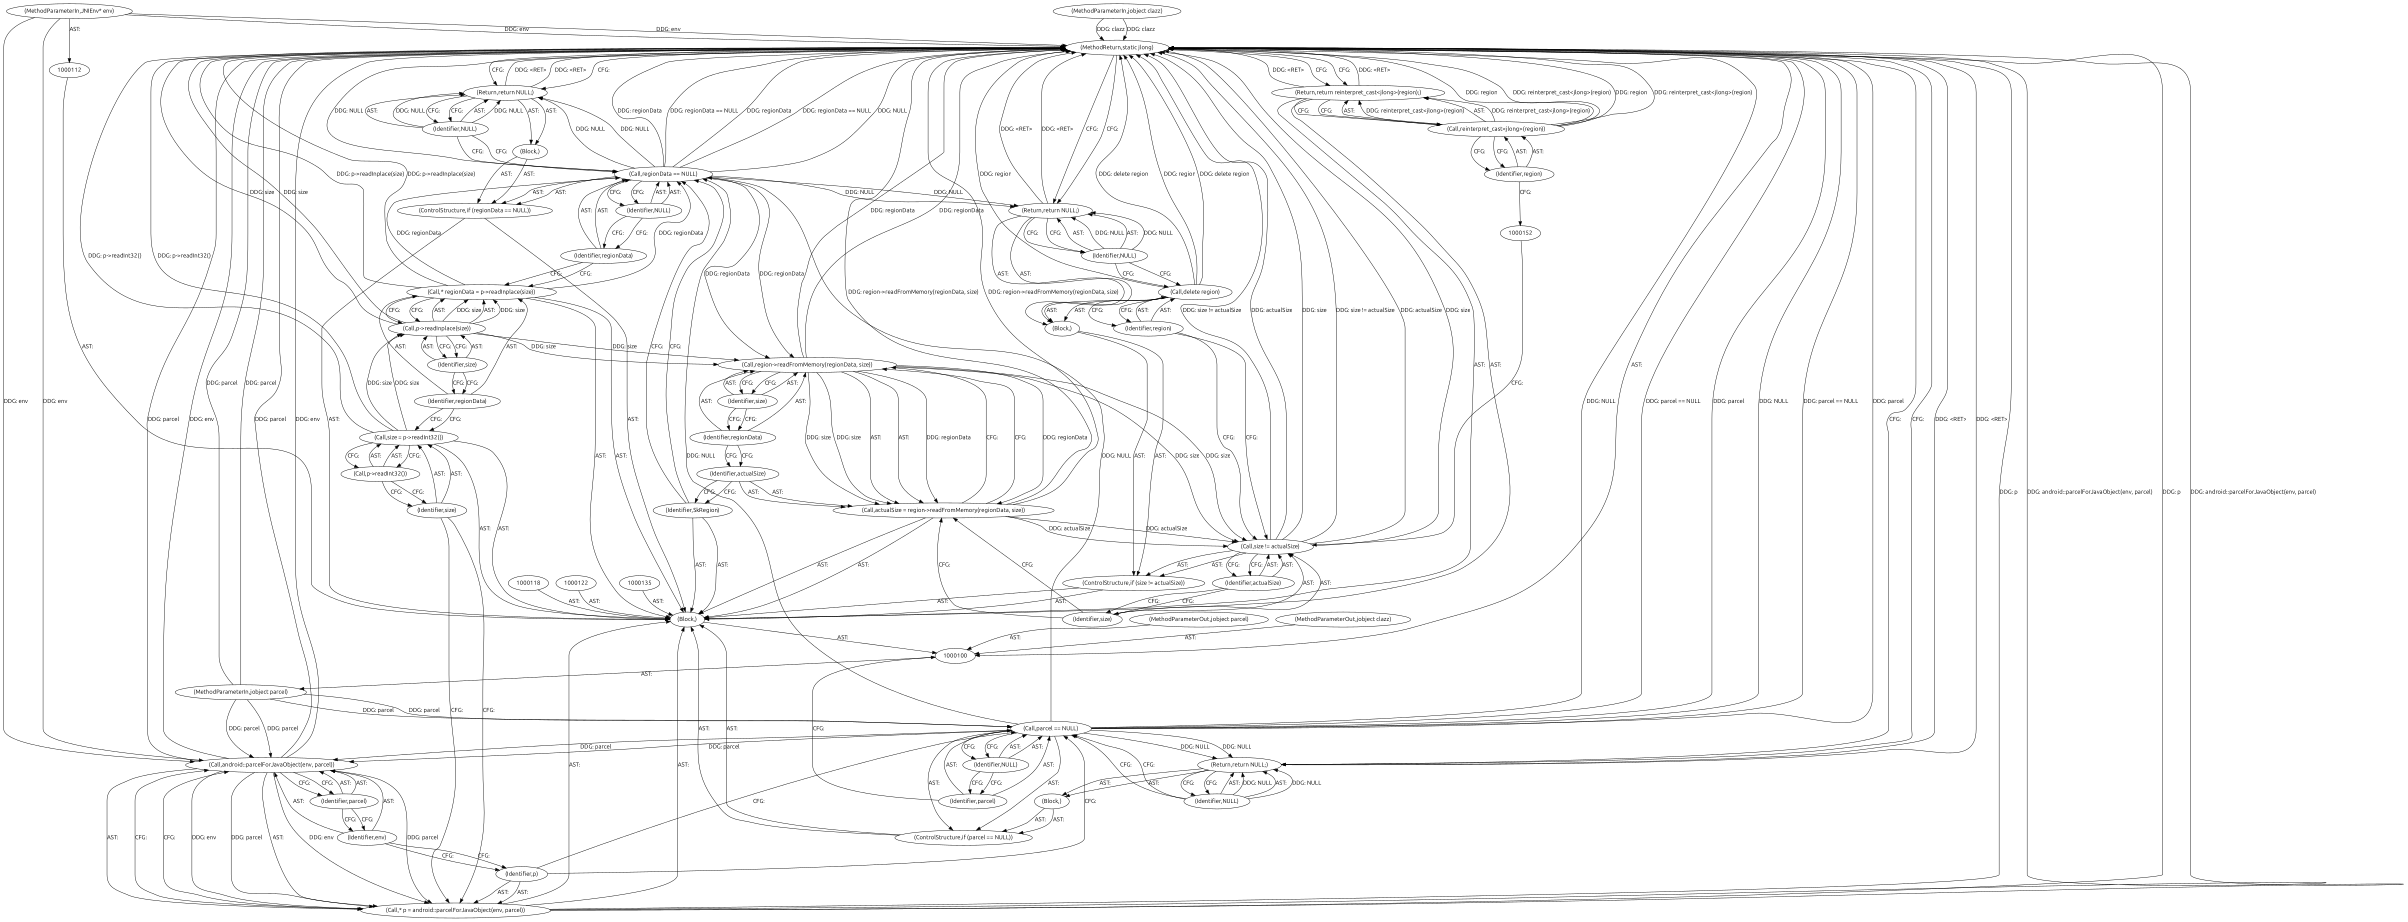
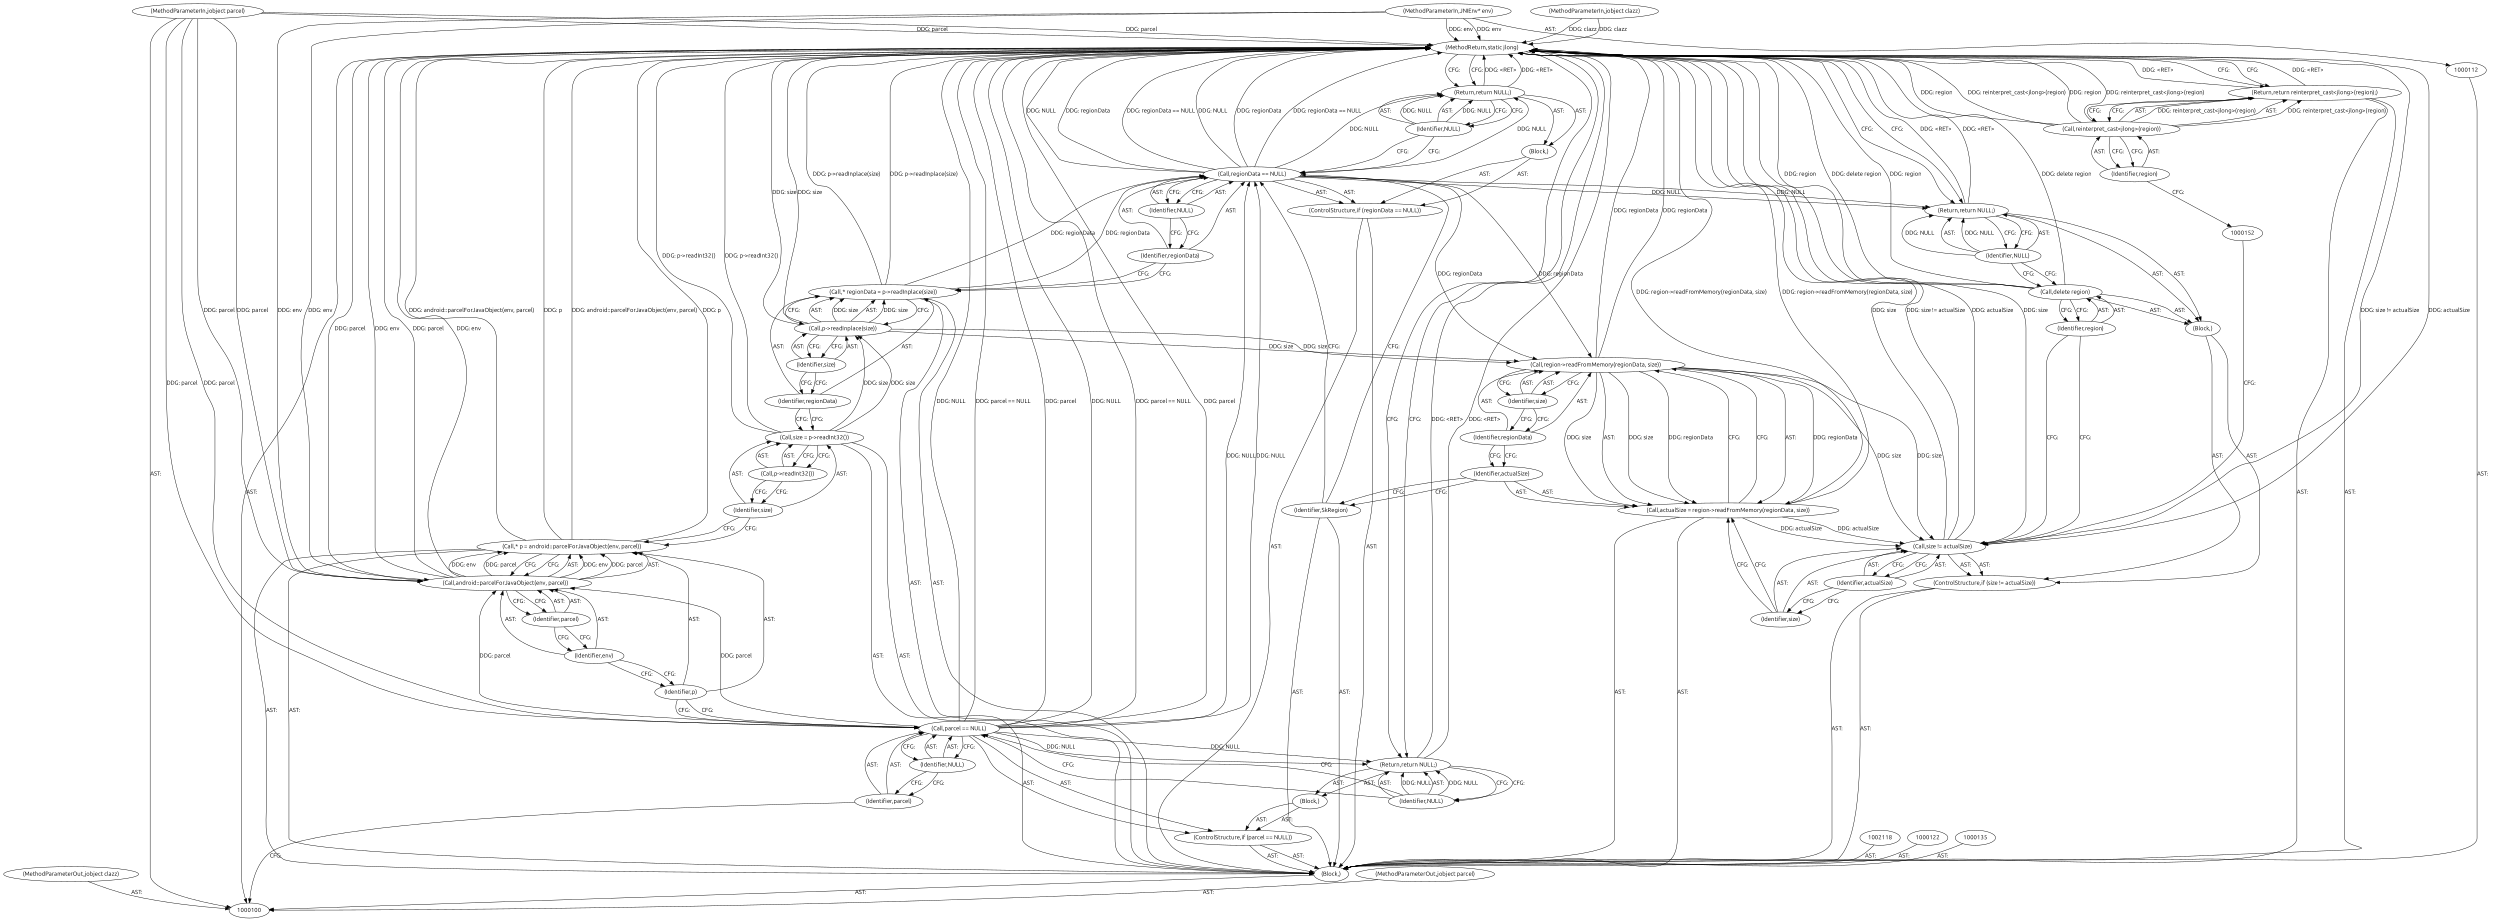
(528, 583) -> (1880, 838)
(620, 673) -> (150, 483)
